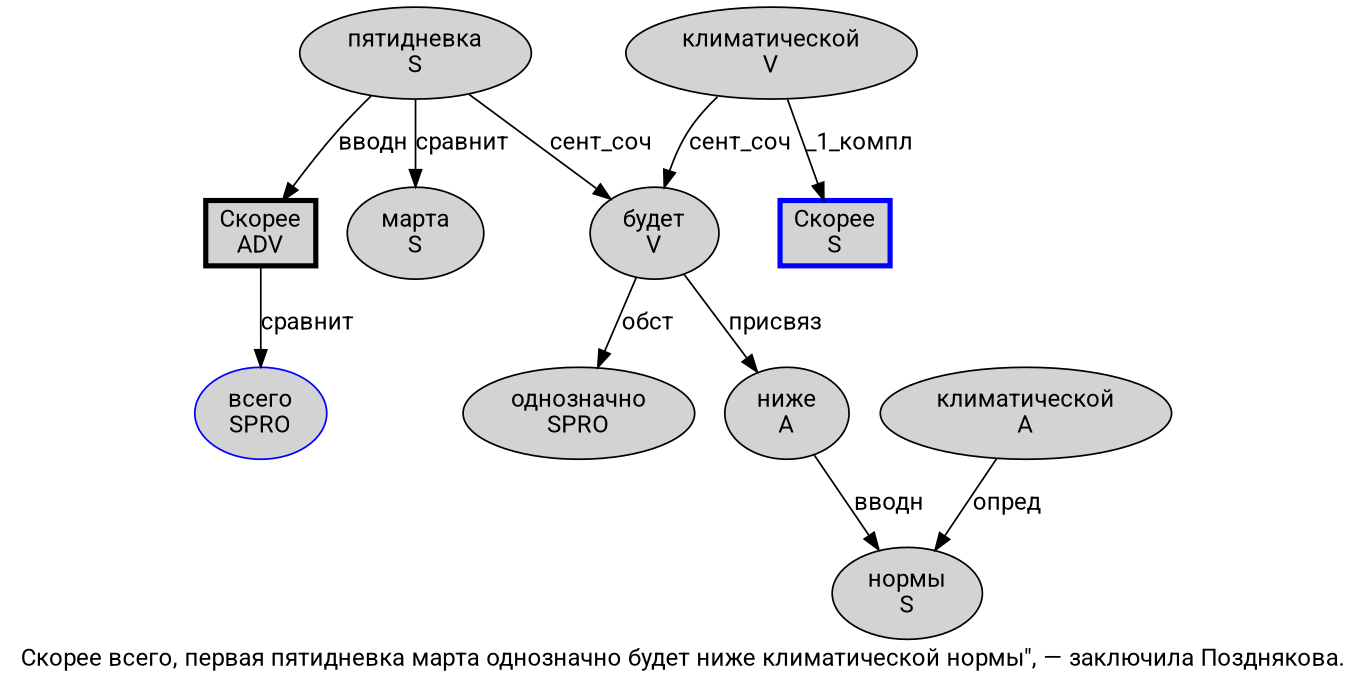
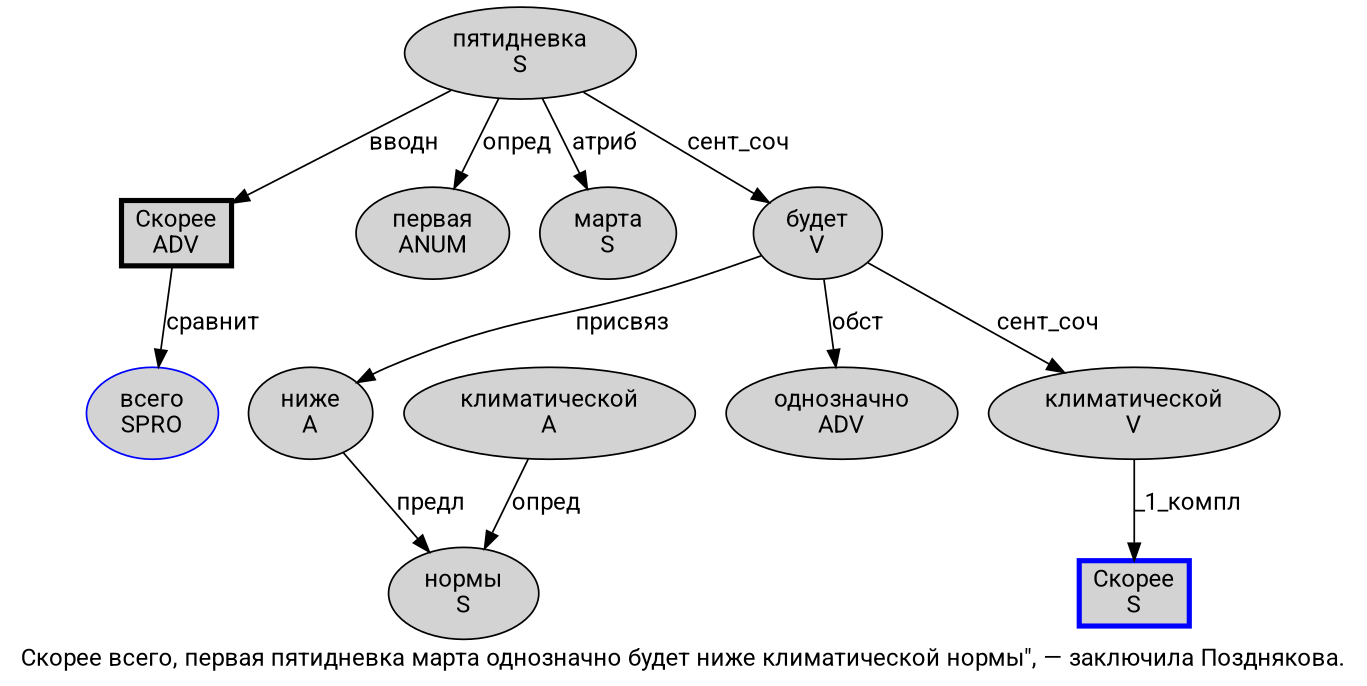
(689, 131) -> (959, 313)
(463, 143) -> (605, 143)
none -> (433, 233)
(579, 413) -> (842, 413)
(889, 503) -> (431, 503)
